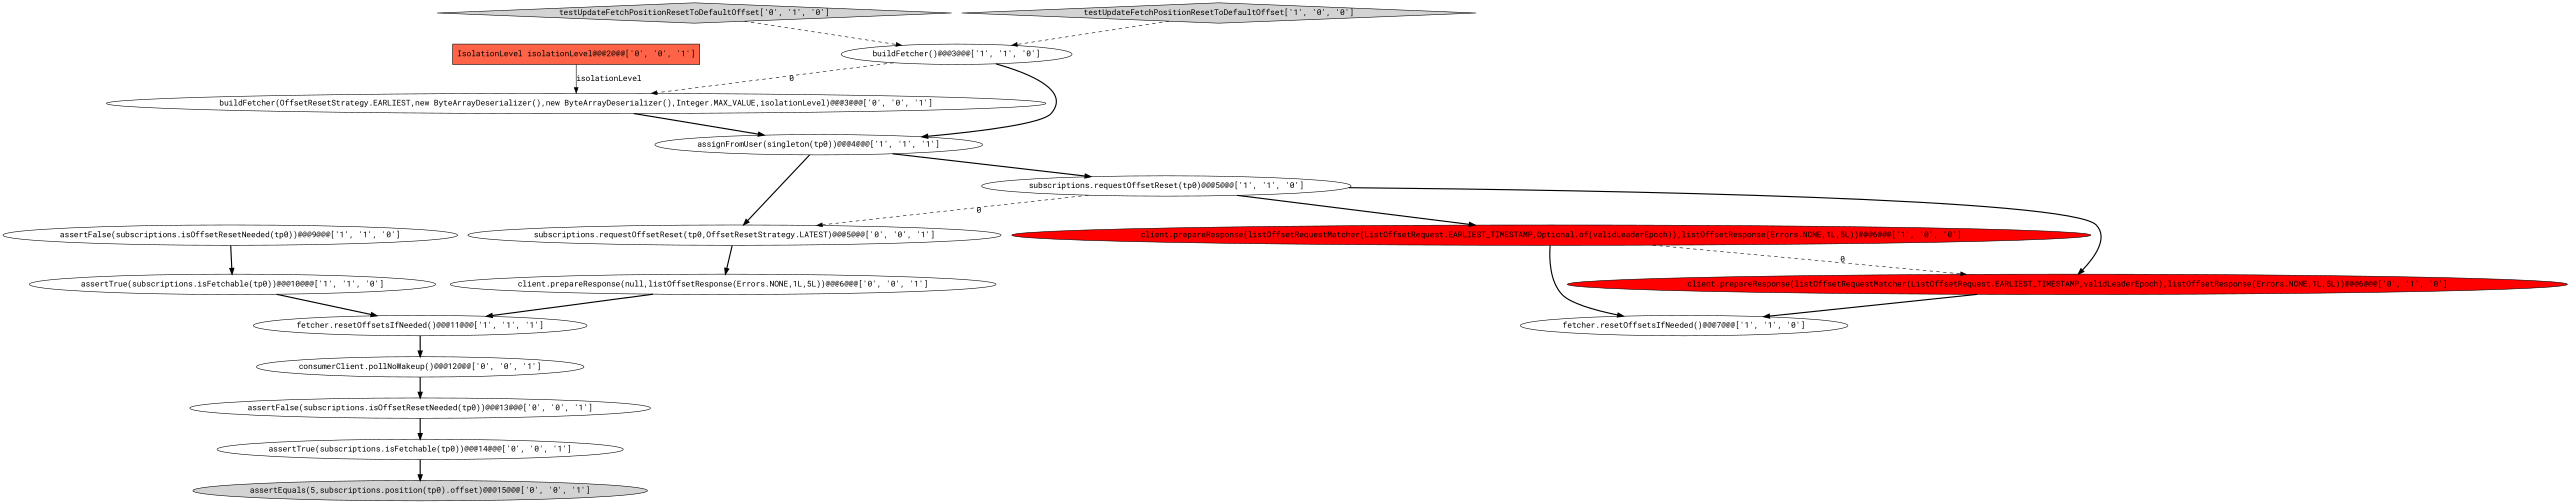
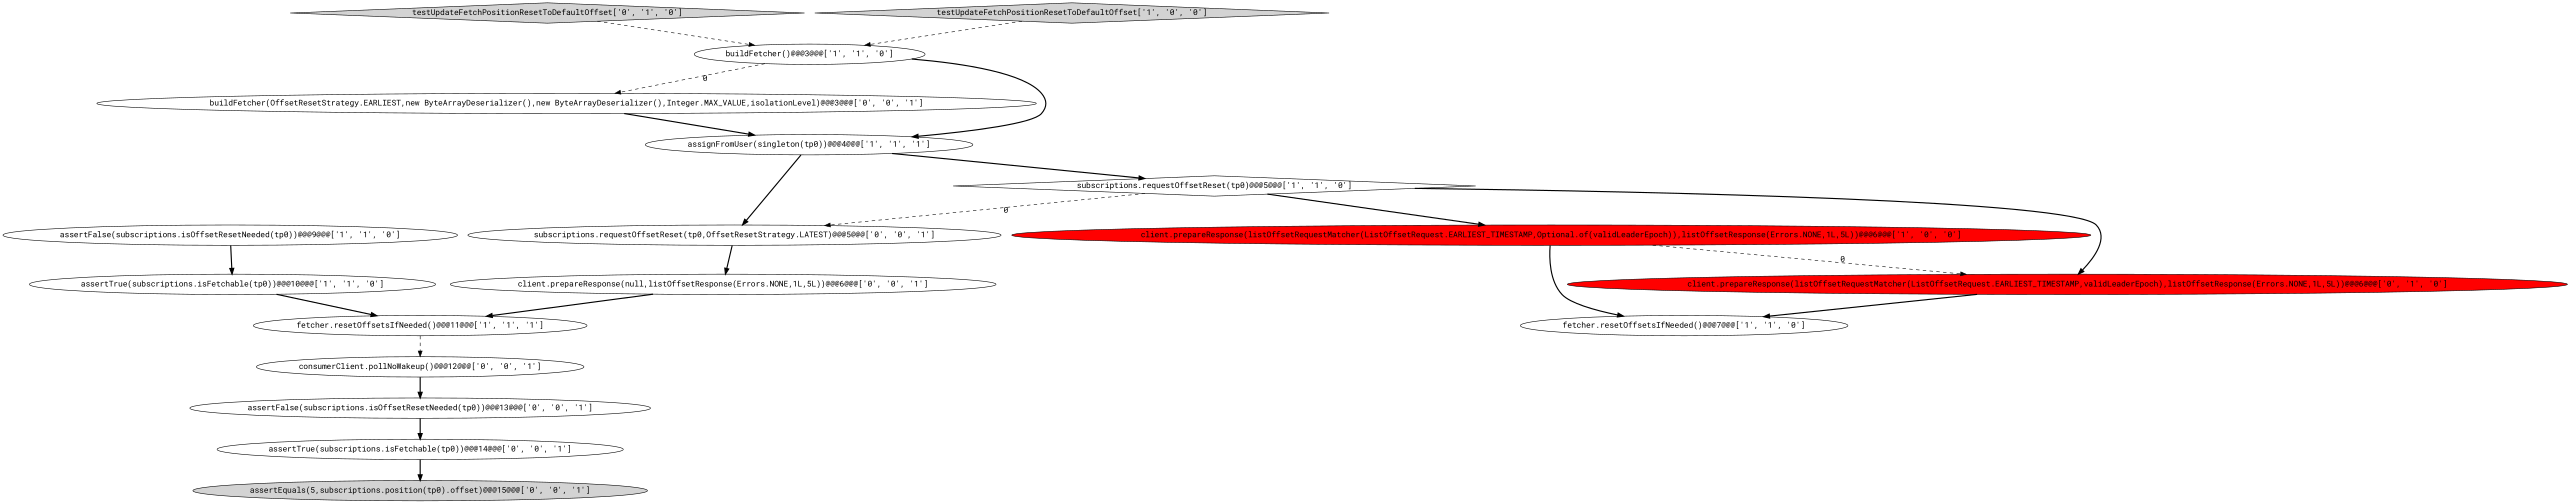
(576, 54) -> none
(1166, 186) -> (1214, 186)
(420, 343) -> (420, 343)
